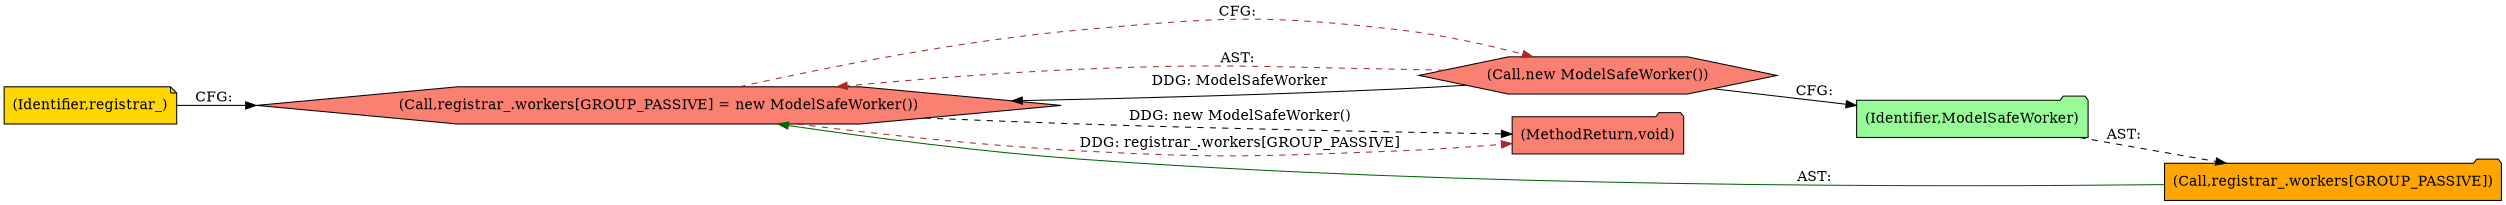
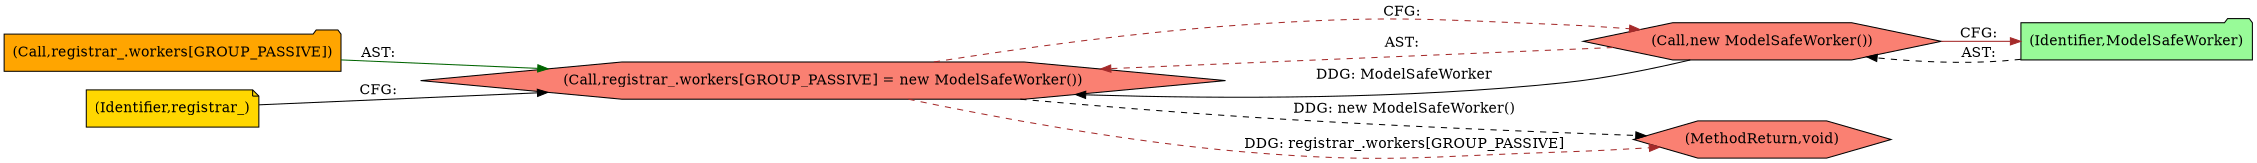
(1780, 96) -> (1976, 41)
(1598, 135) -> (1762, 140)
(2148, 149) -> (1949, 62)
